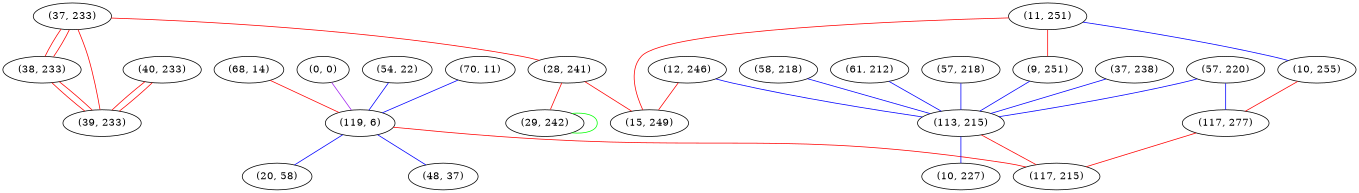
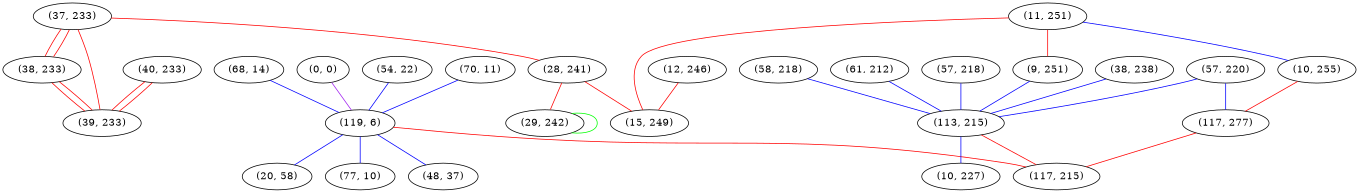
(1134, 70) -> (1134, 70)
(305, 96) -> (305, 96)
(819, 100) -> none
none -> (360, 177)
